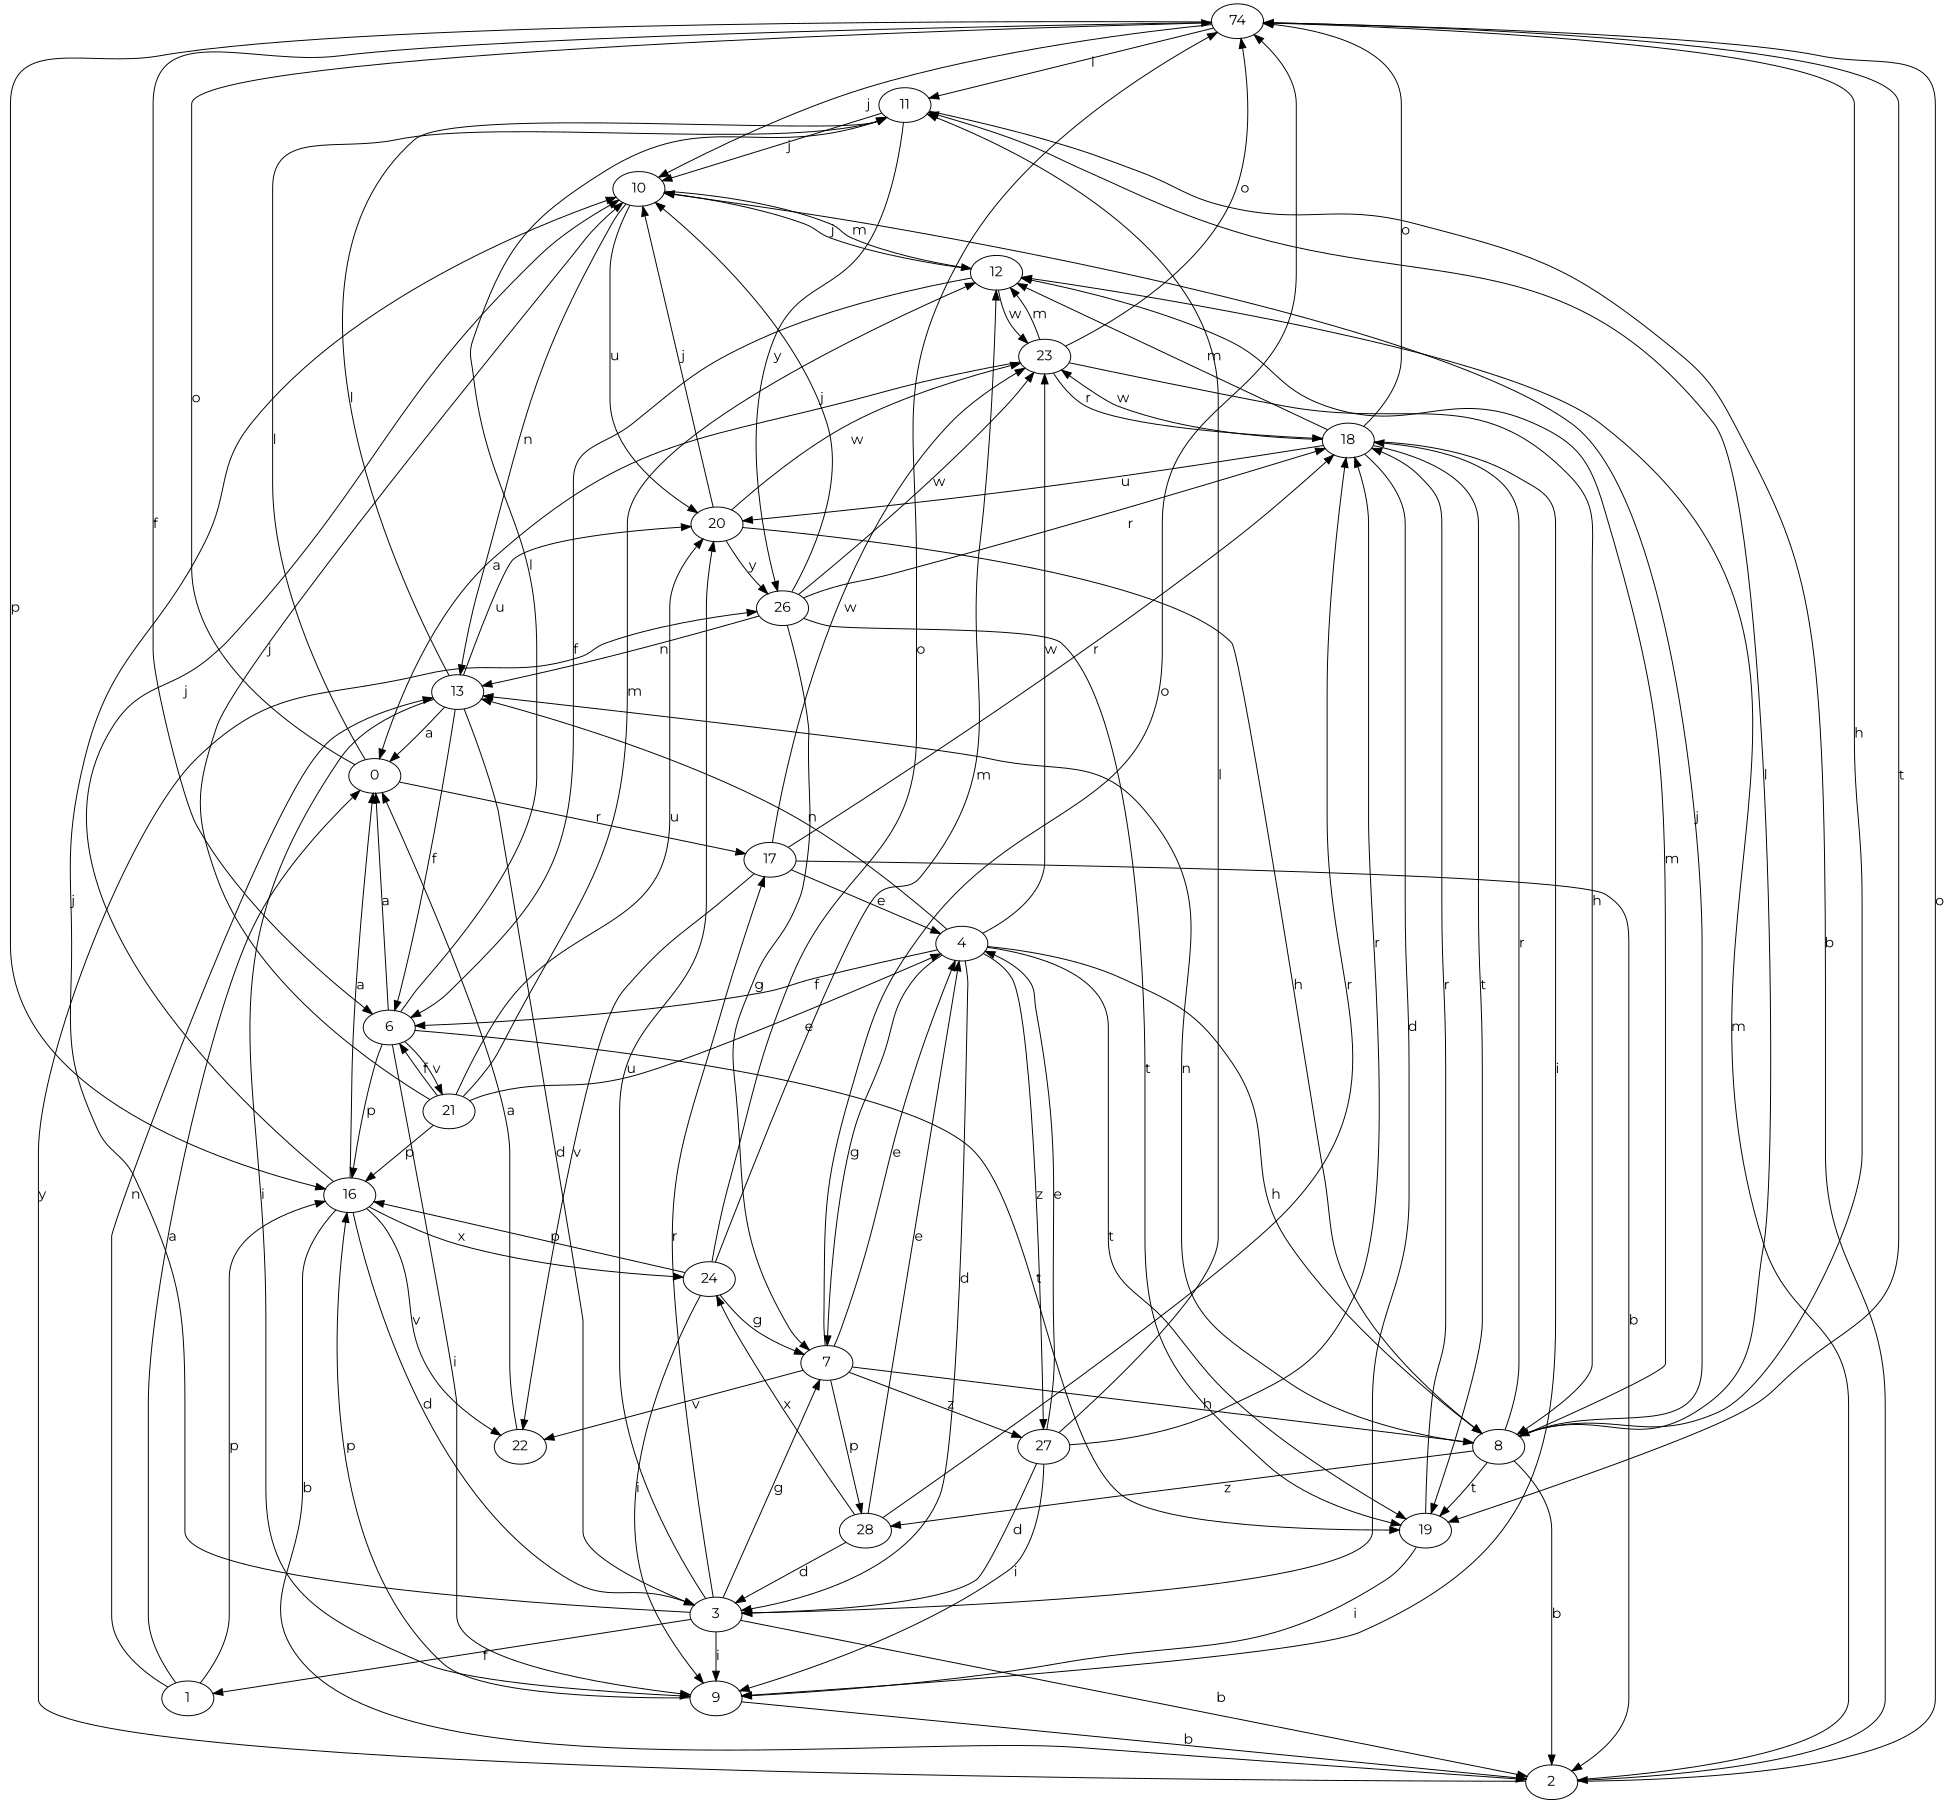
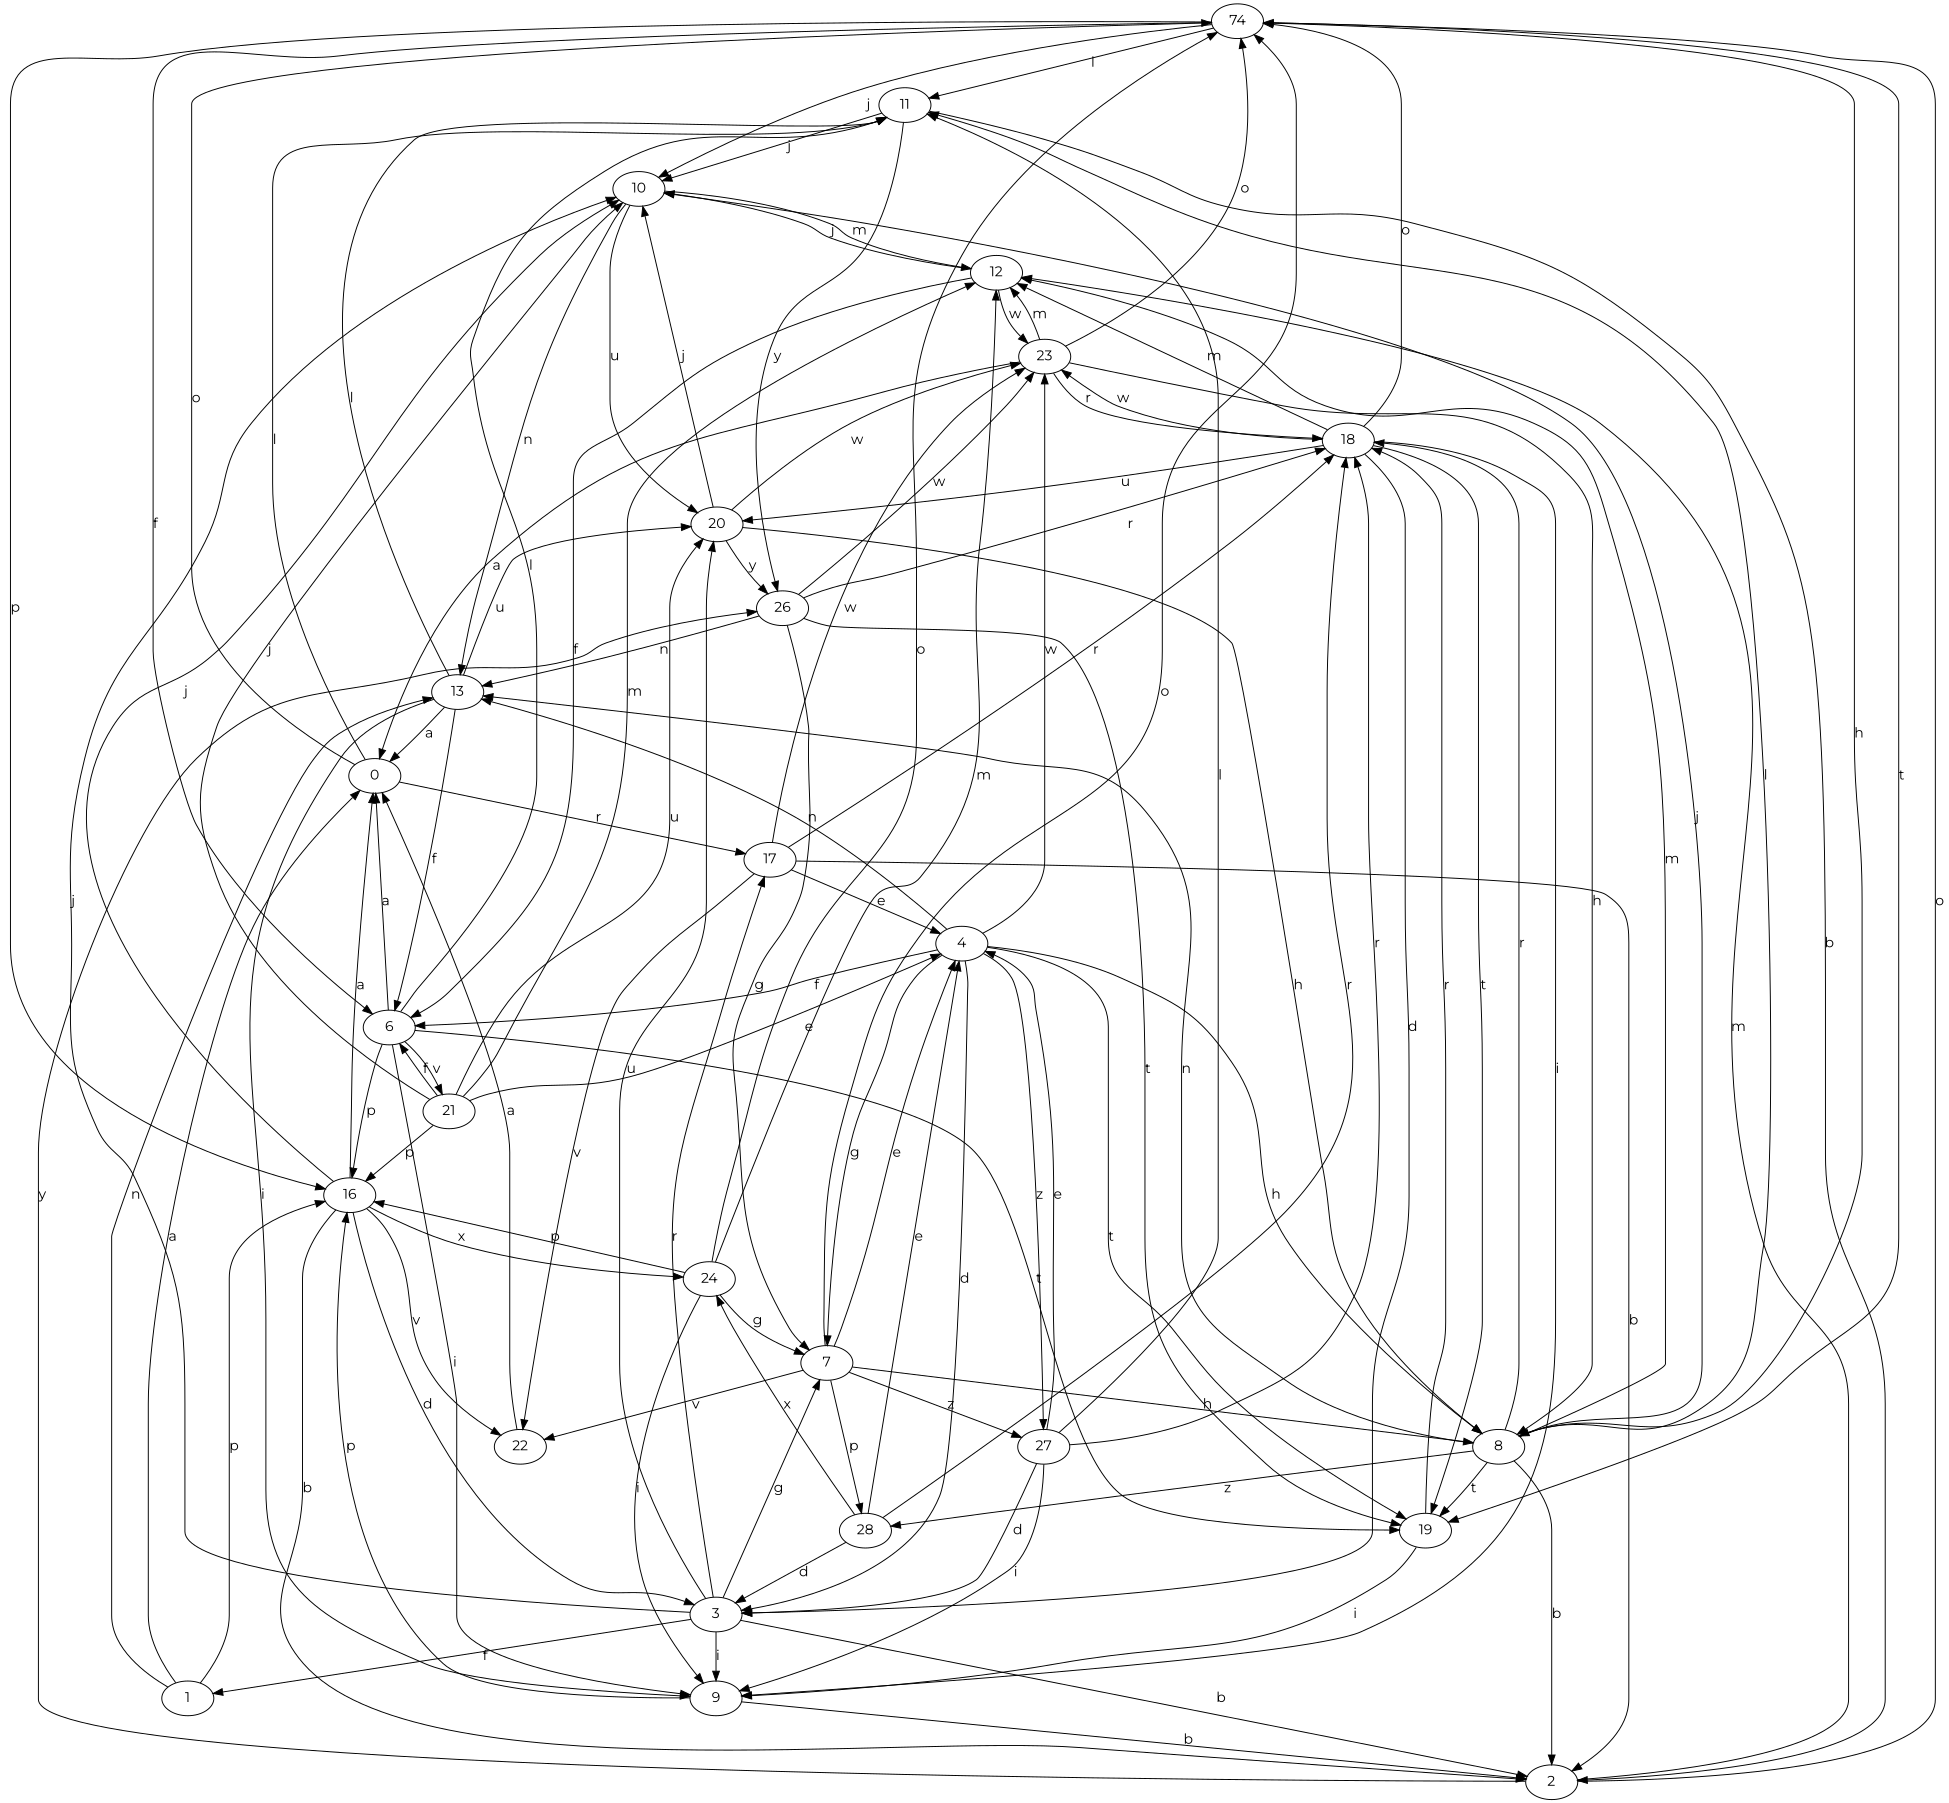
(808, 379) -> none
(560, 1180) -> none
